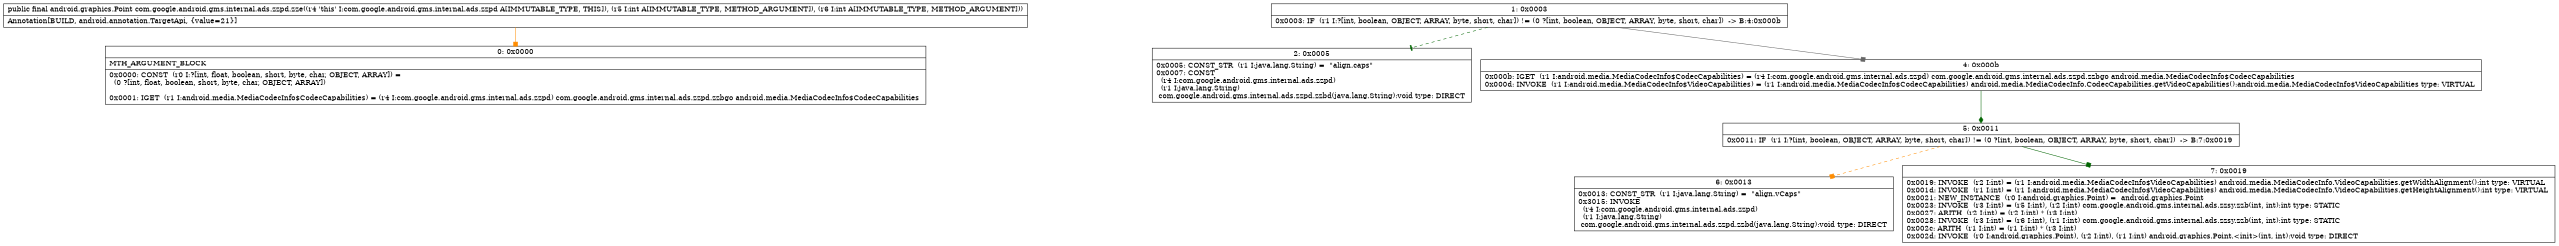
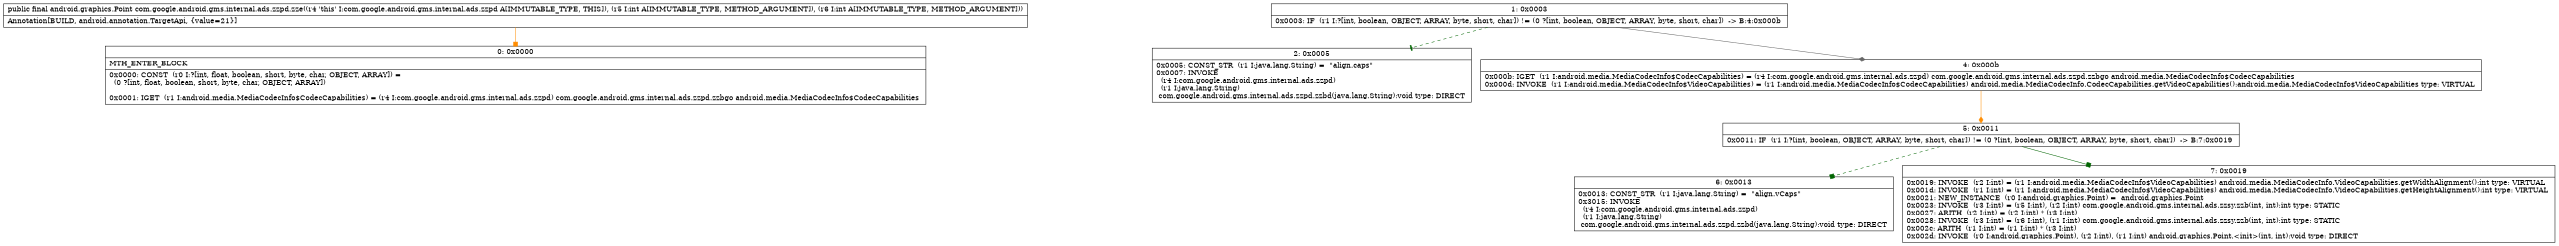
(1738, 43) -> (1737, 43)
(158, 63) -> (149, 63)
(1188, 73) -> (1190, 73)
(1981, 104) -> (1981, 104)
(1888, 161) -> (1888, 161)
